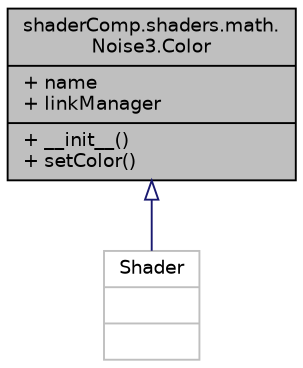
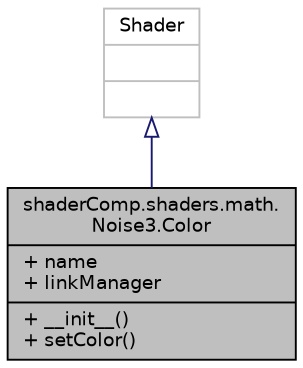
(152, 225) -> (152, 162)
